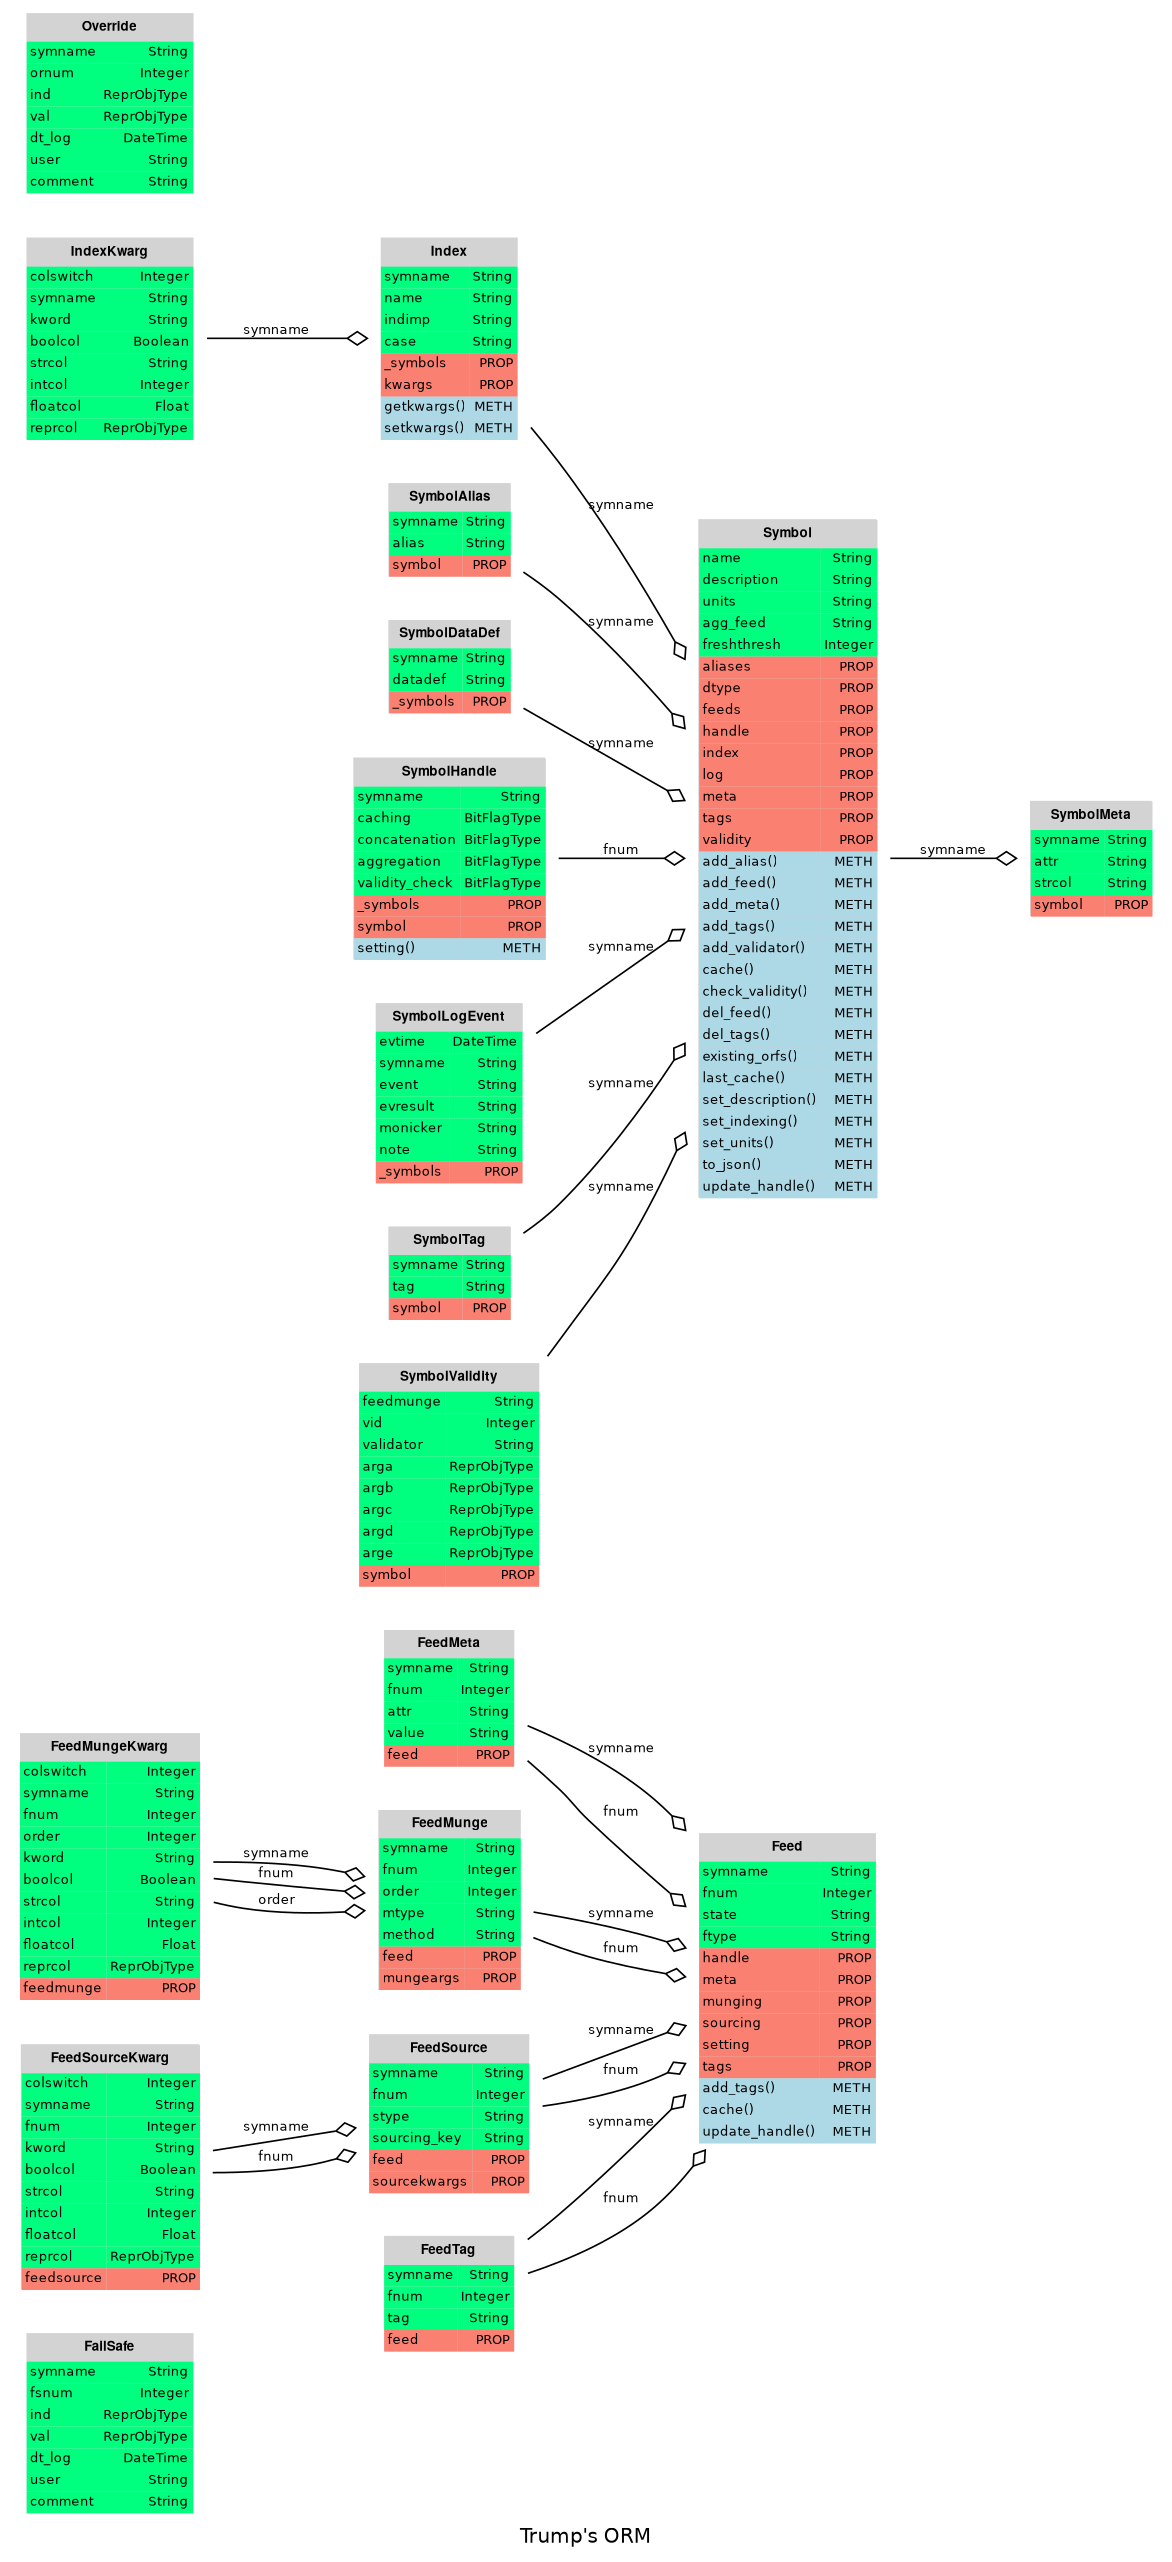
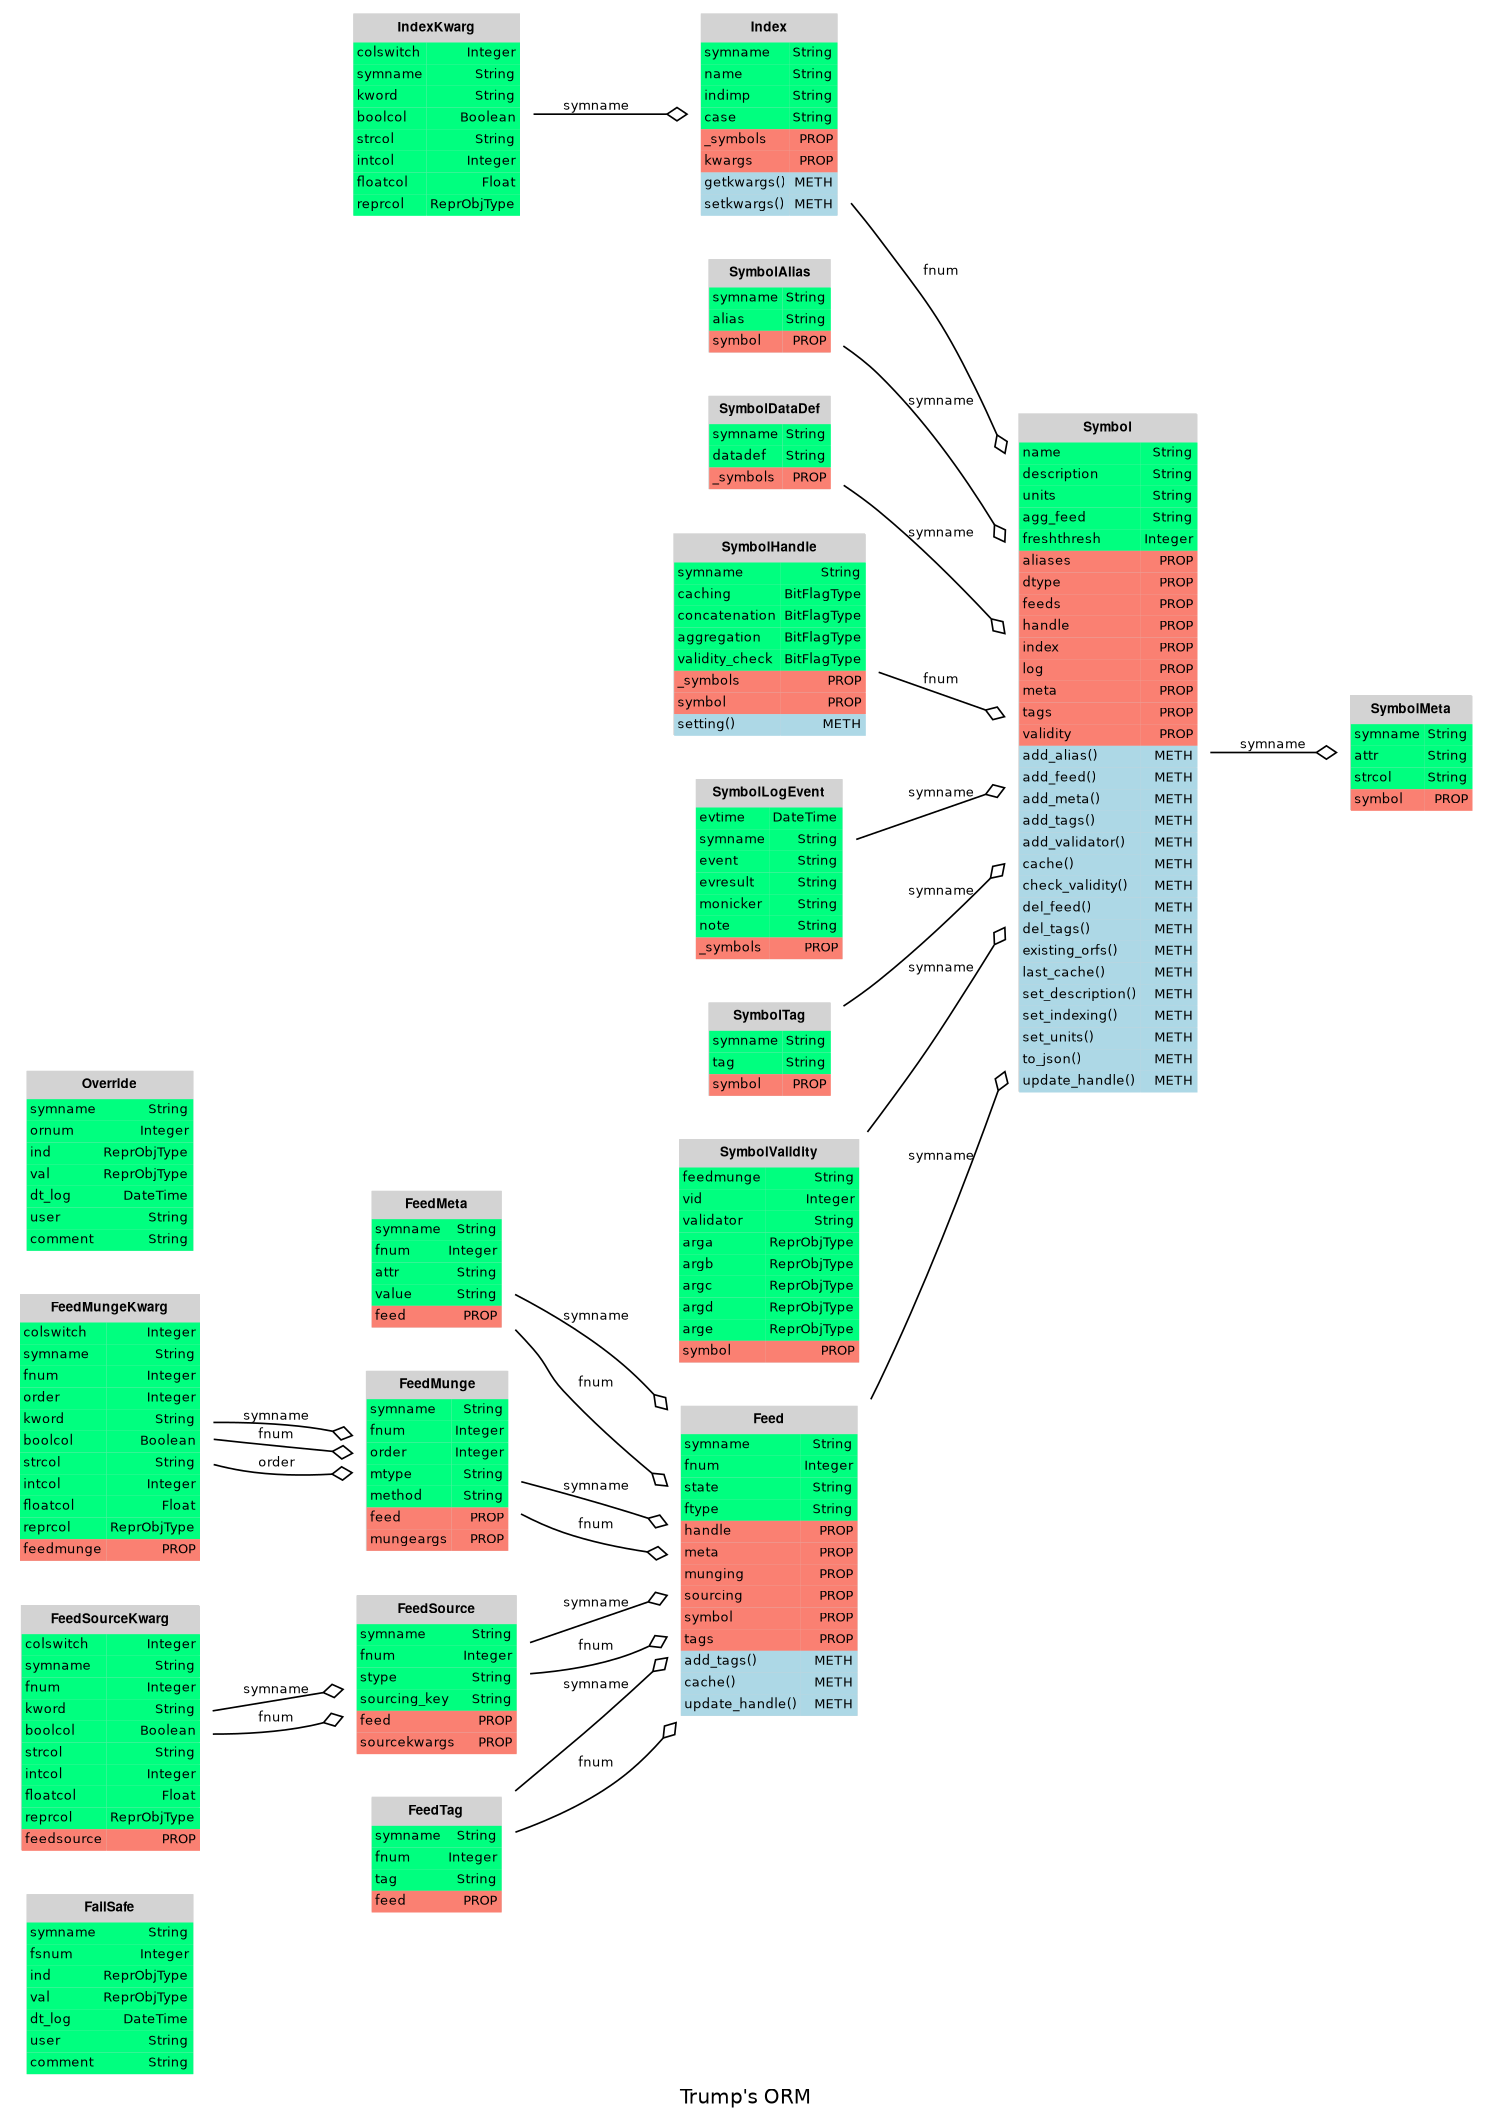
(622, 506) -> (942, 272)
none -> (939, 1247)
(727, 2045) -> (709, 1618)
